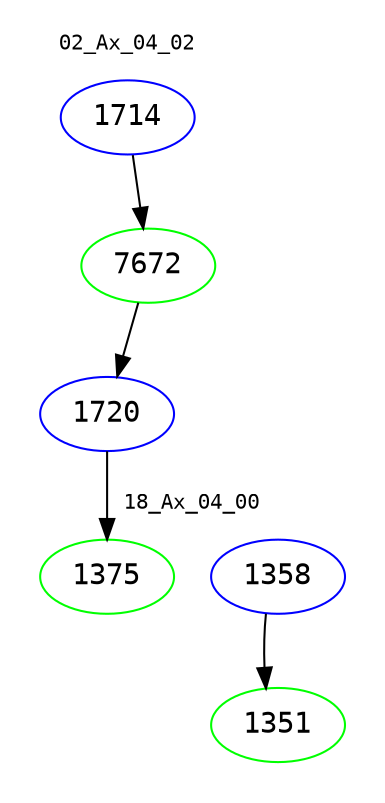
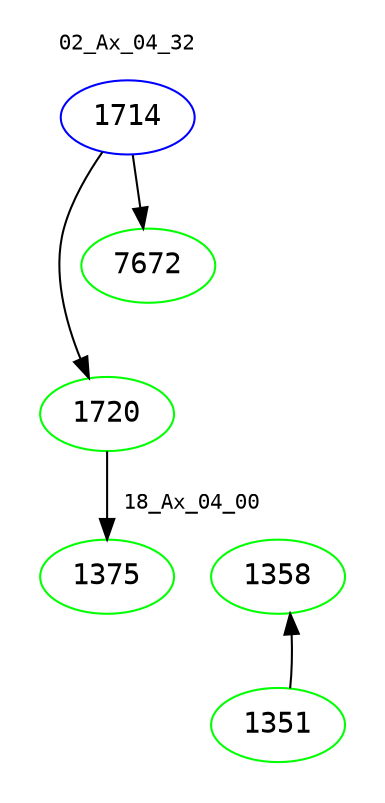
(128, 44) -> (128, 44)
(131, 329) -> (60, 252)
(107, 414) -> (107, 414)
(278, 577) -> (278, 577)
(264, 641) -> (292, 662)
